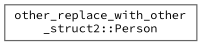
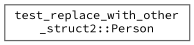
(101, 23) -> (97, 23)
